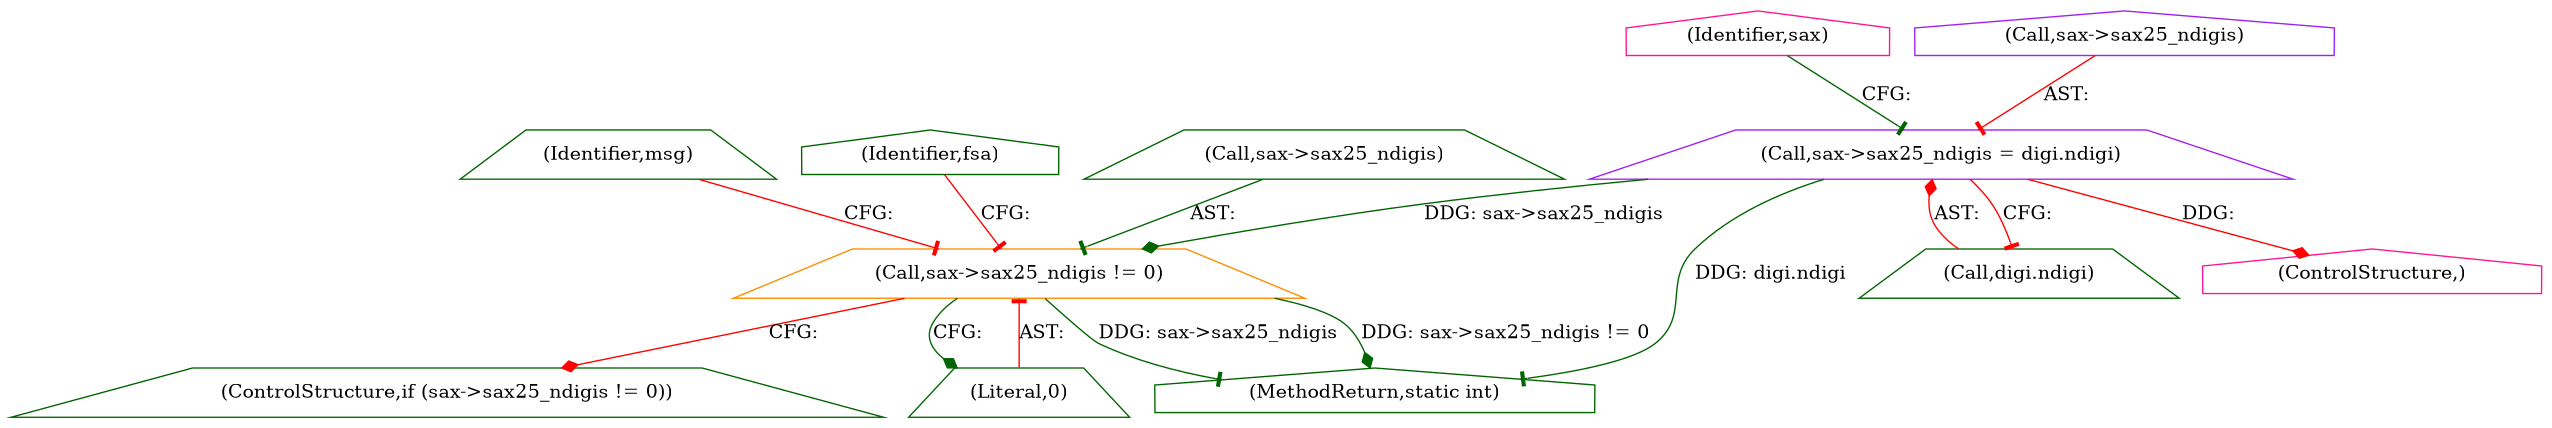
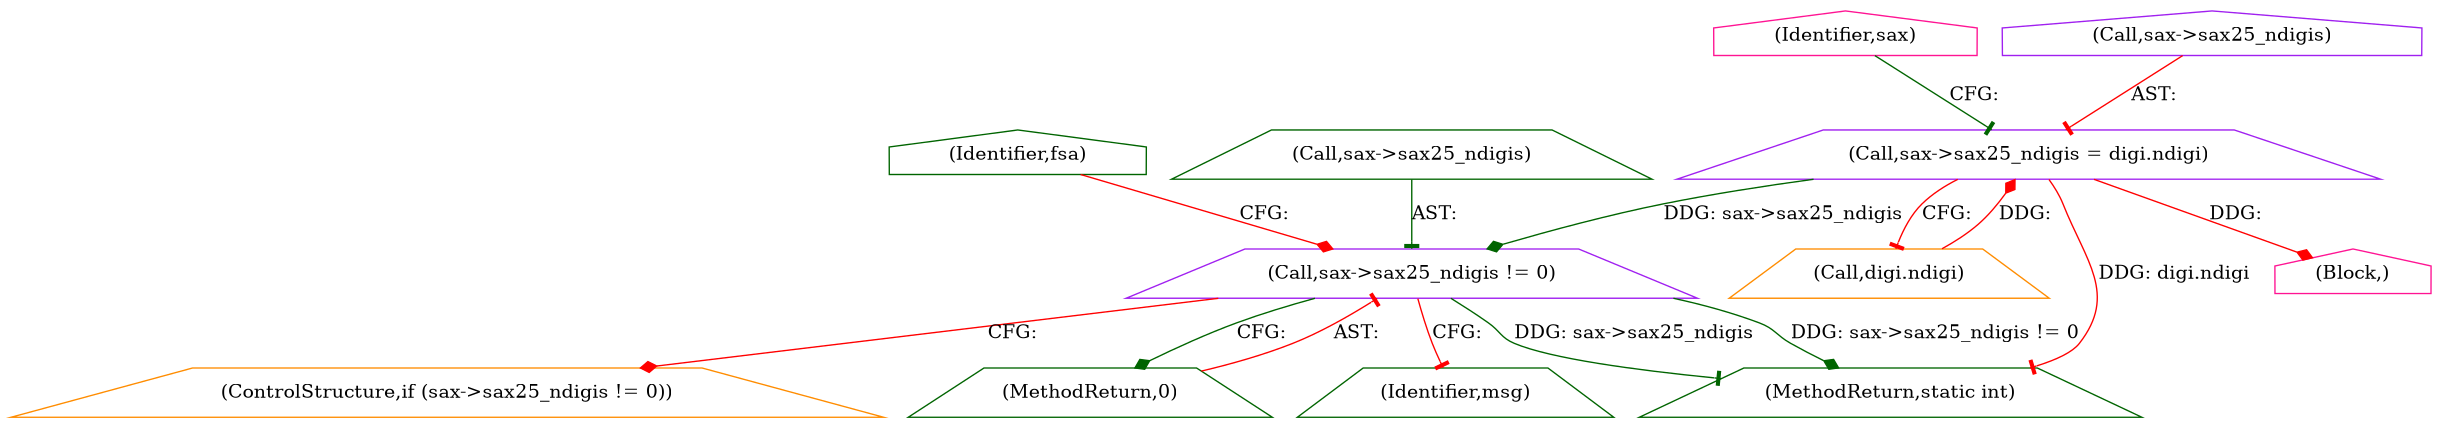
(971, 209) -> (1199, 209)
(815, 213) -> (1428, 331)
(1960, 214) -> (2028, 214)
(1019, 274) -> (1412, 274)
(2019, 274) -> (1889, 274)
(2372, 274) -> (2353, 274)
(1677, 290) -> (2095, 283)
(447, 393) -> (447, 393)
(1019, 393) -> (1090, 393)
(1375, 393) -> (1891, 393)
